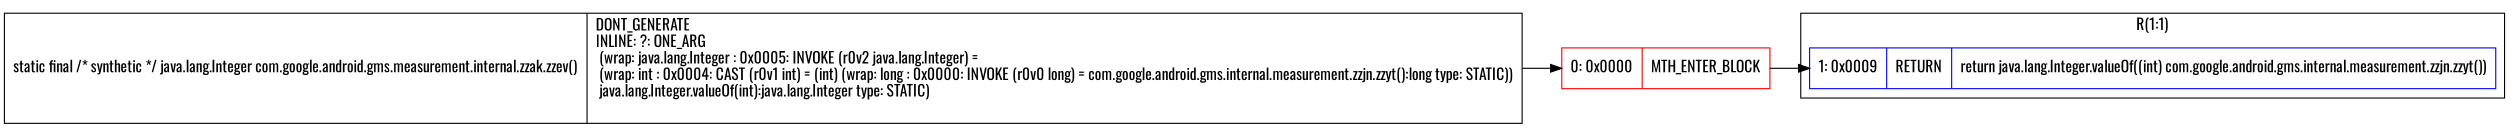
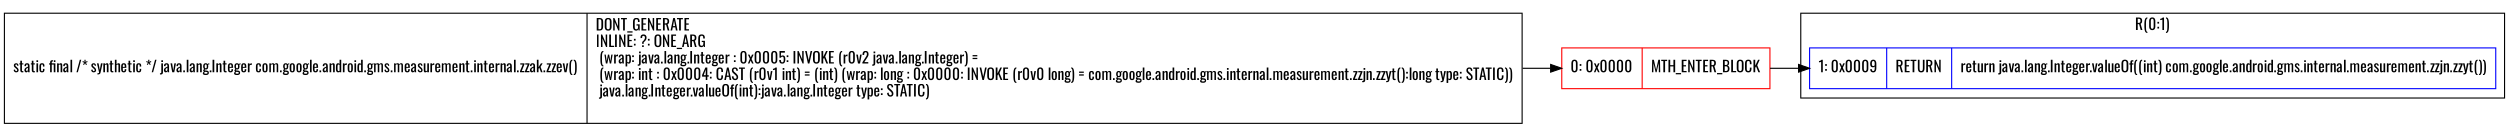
(2153, 26) -> (2153, 26)
